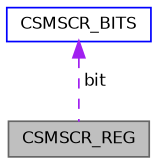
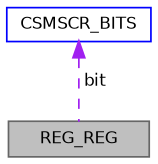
(79, 139) -> (79, 139)
